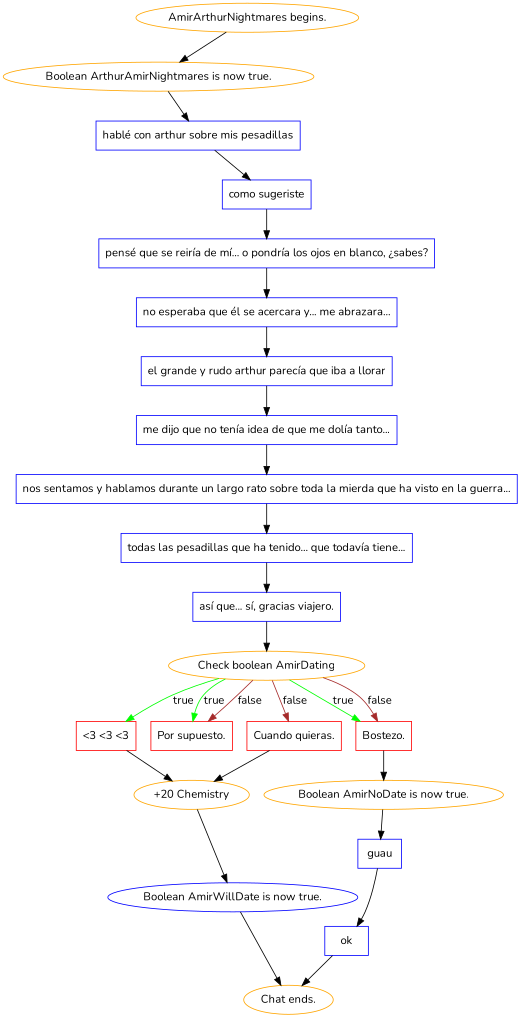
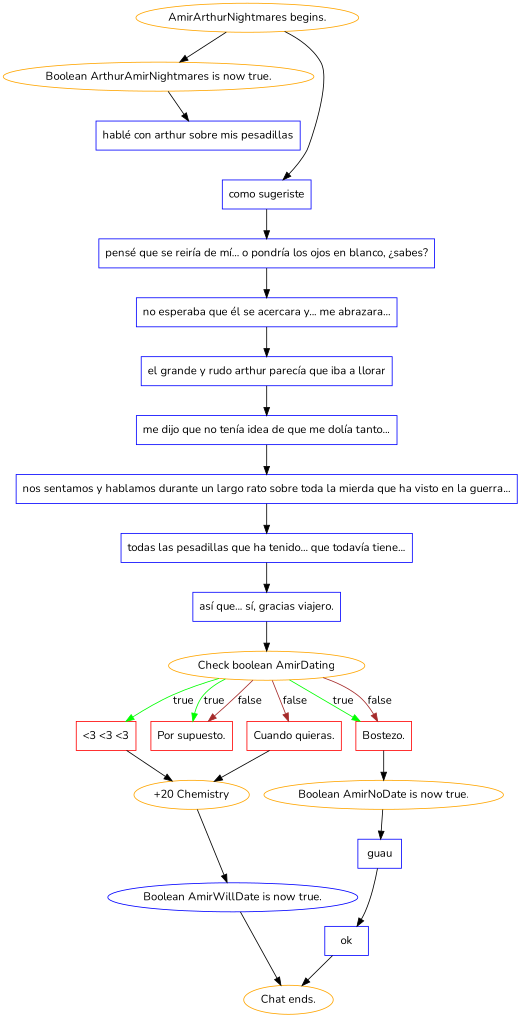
(229, 162) -> (322, 98)
